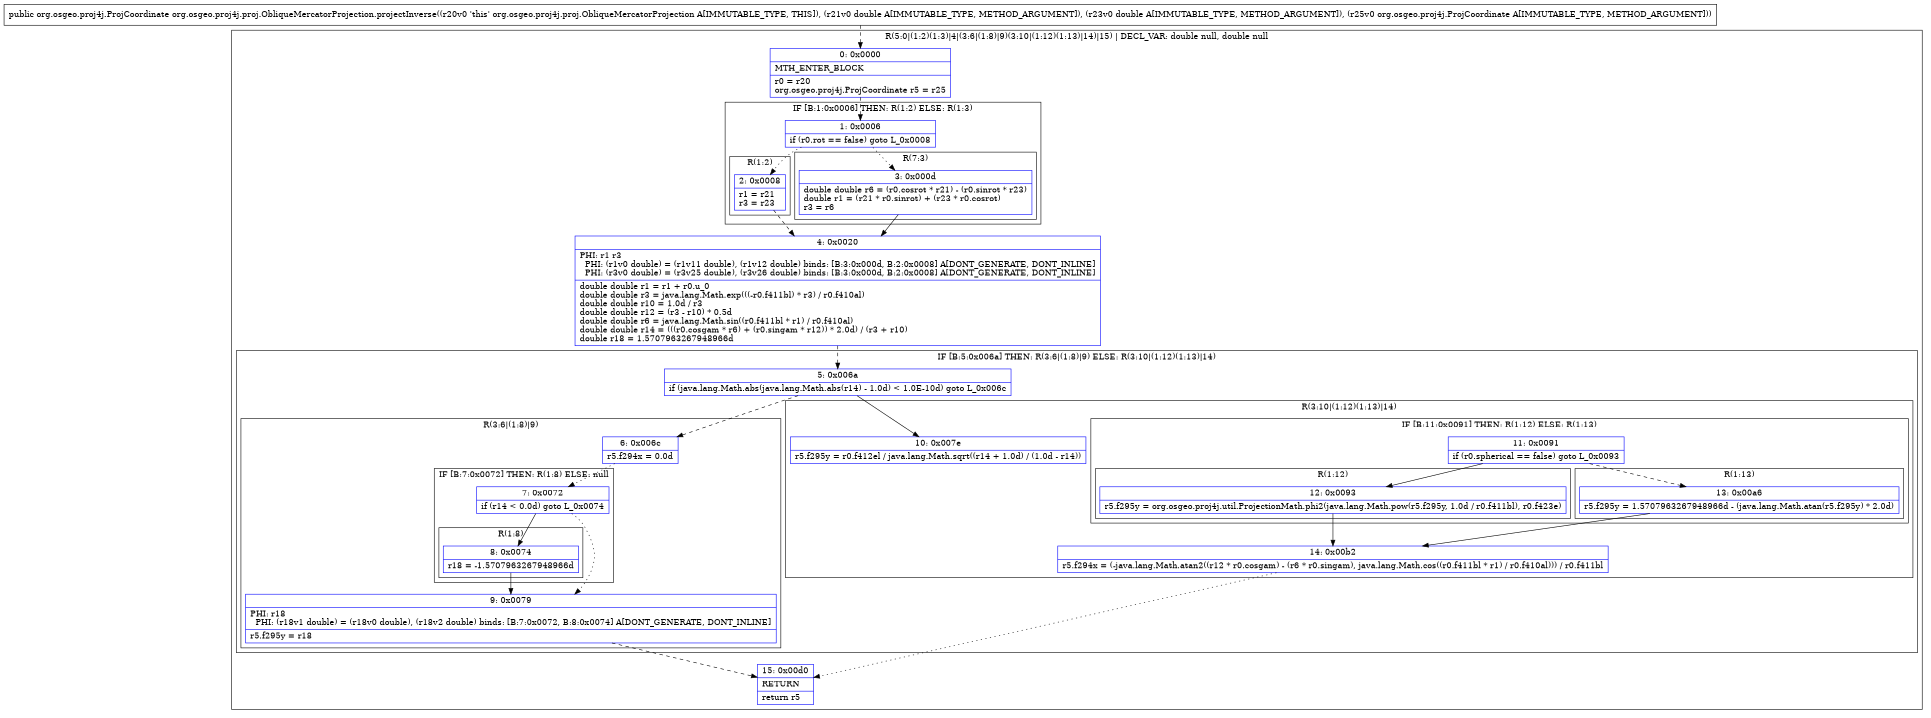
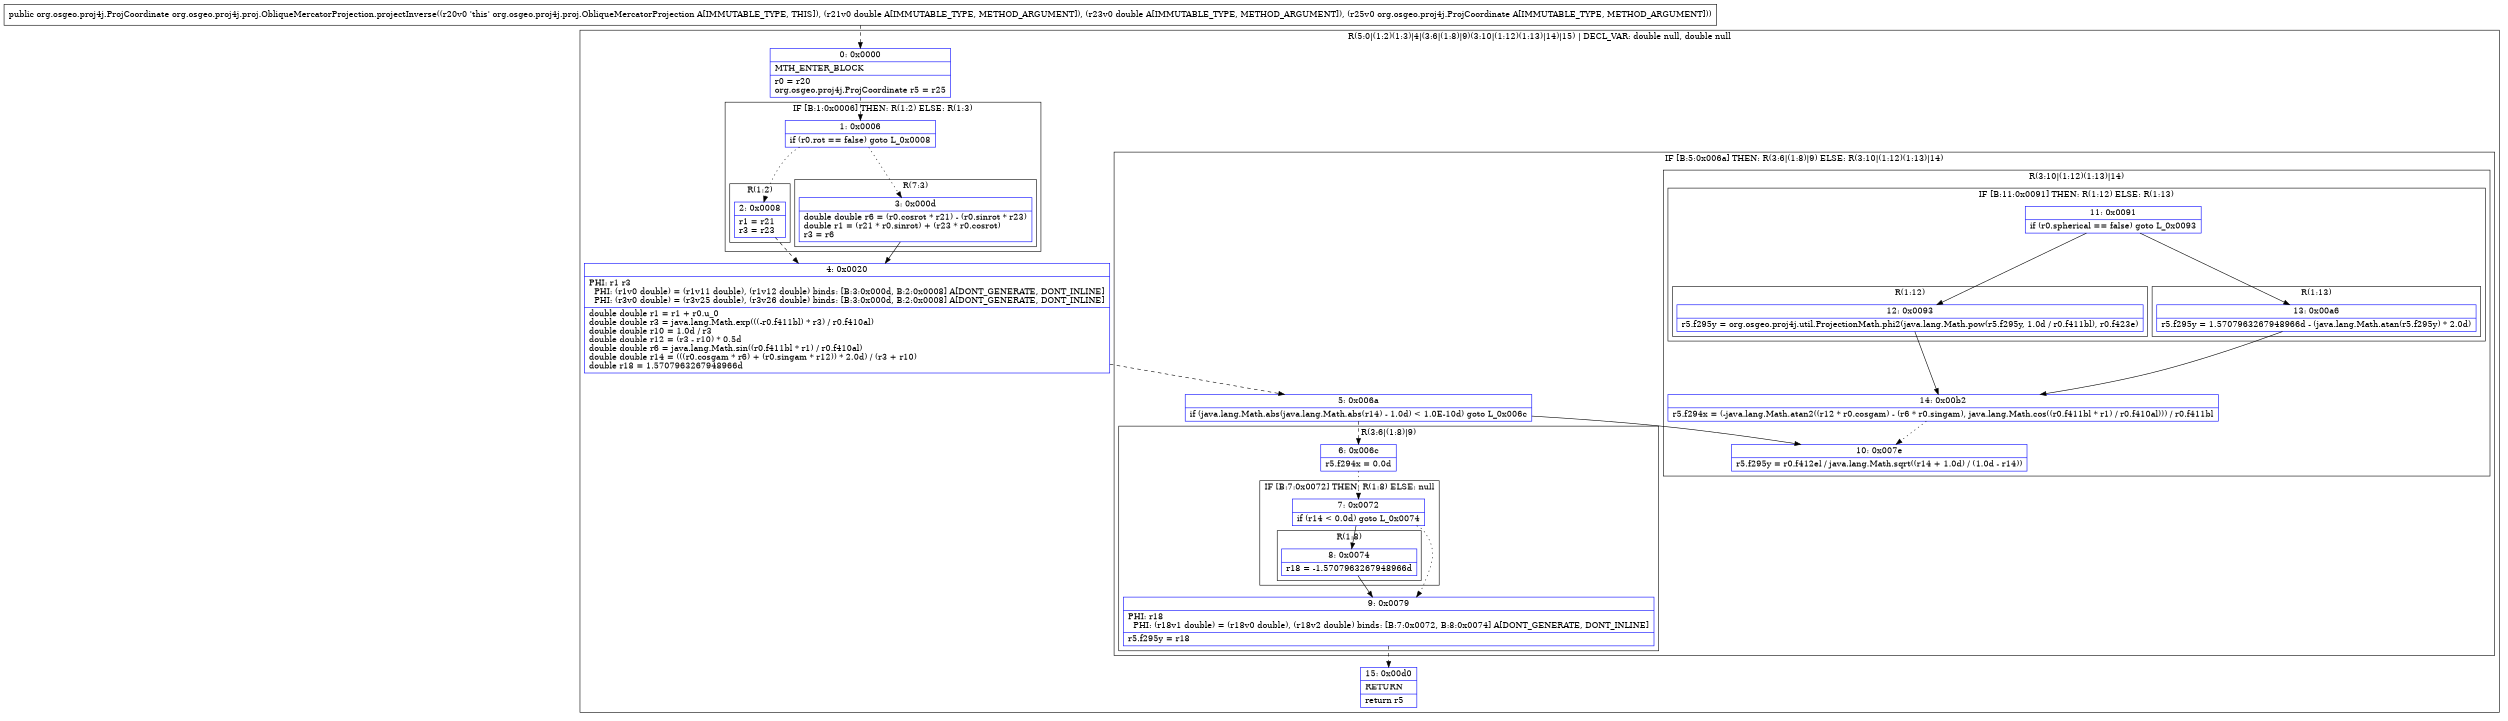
(1635, 475) -> (2212, 268)
(1048, 624) -> (1914, 431)
